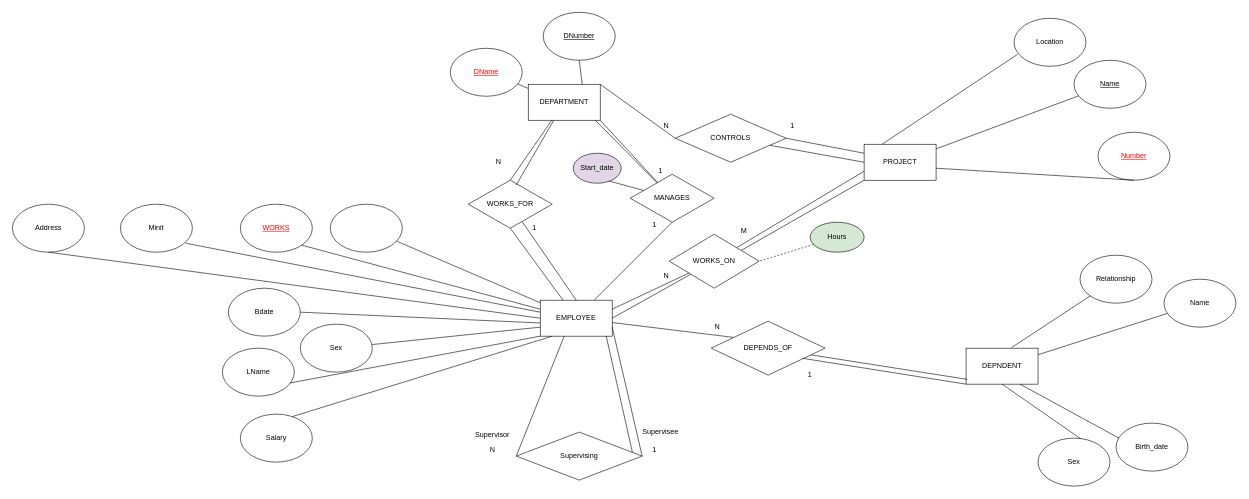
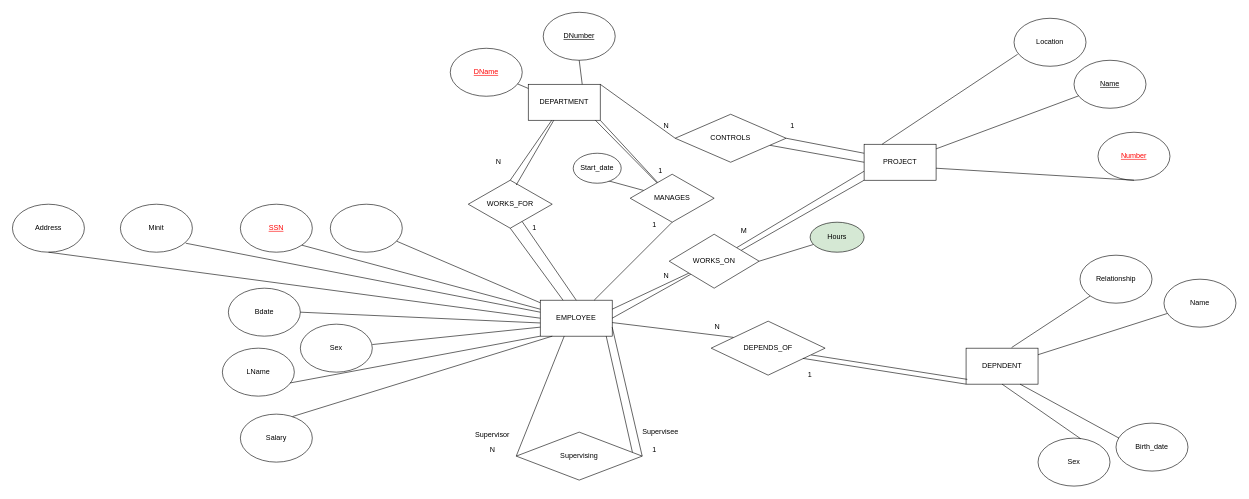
(597, 168) -> (597, 168)
(276, 228) -> (276, 228)
(786, 253) -> (786, 253)
